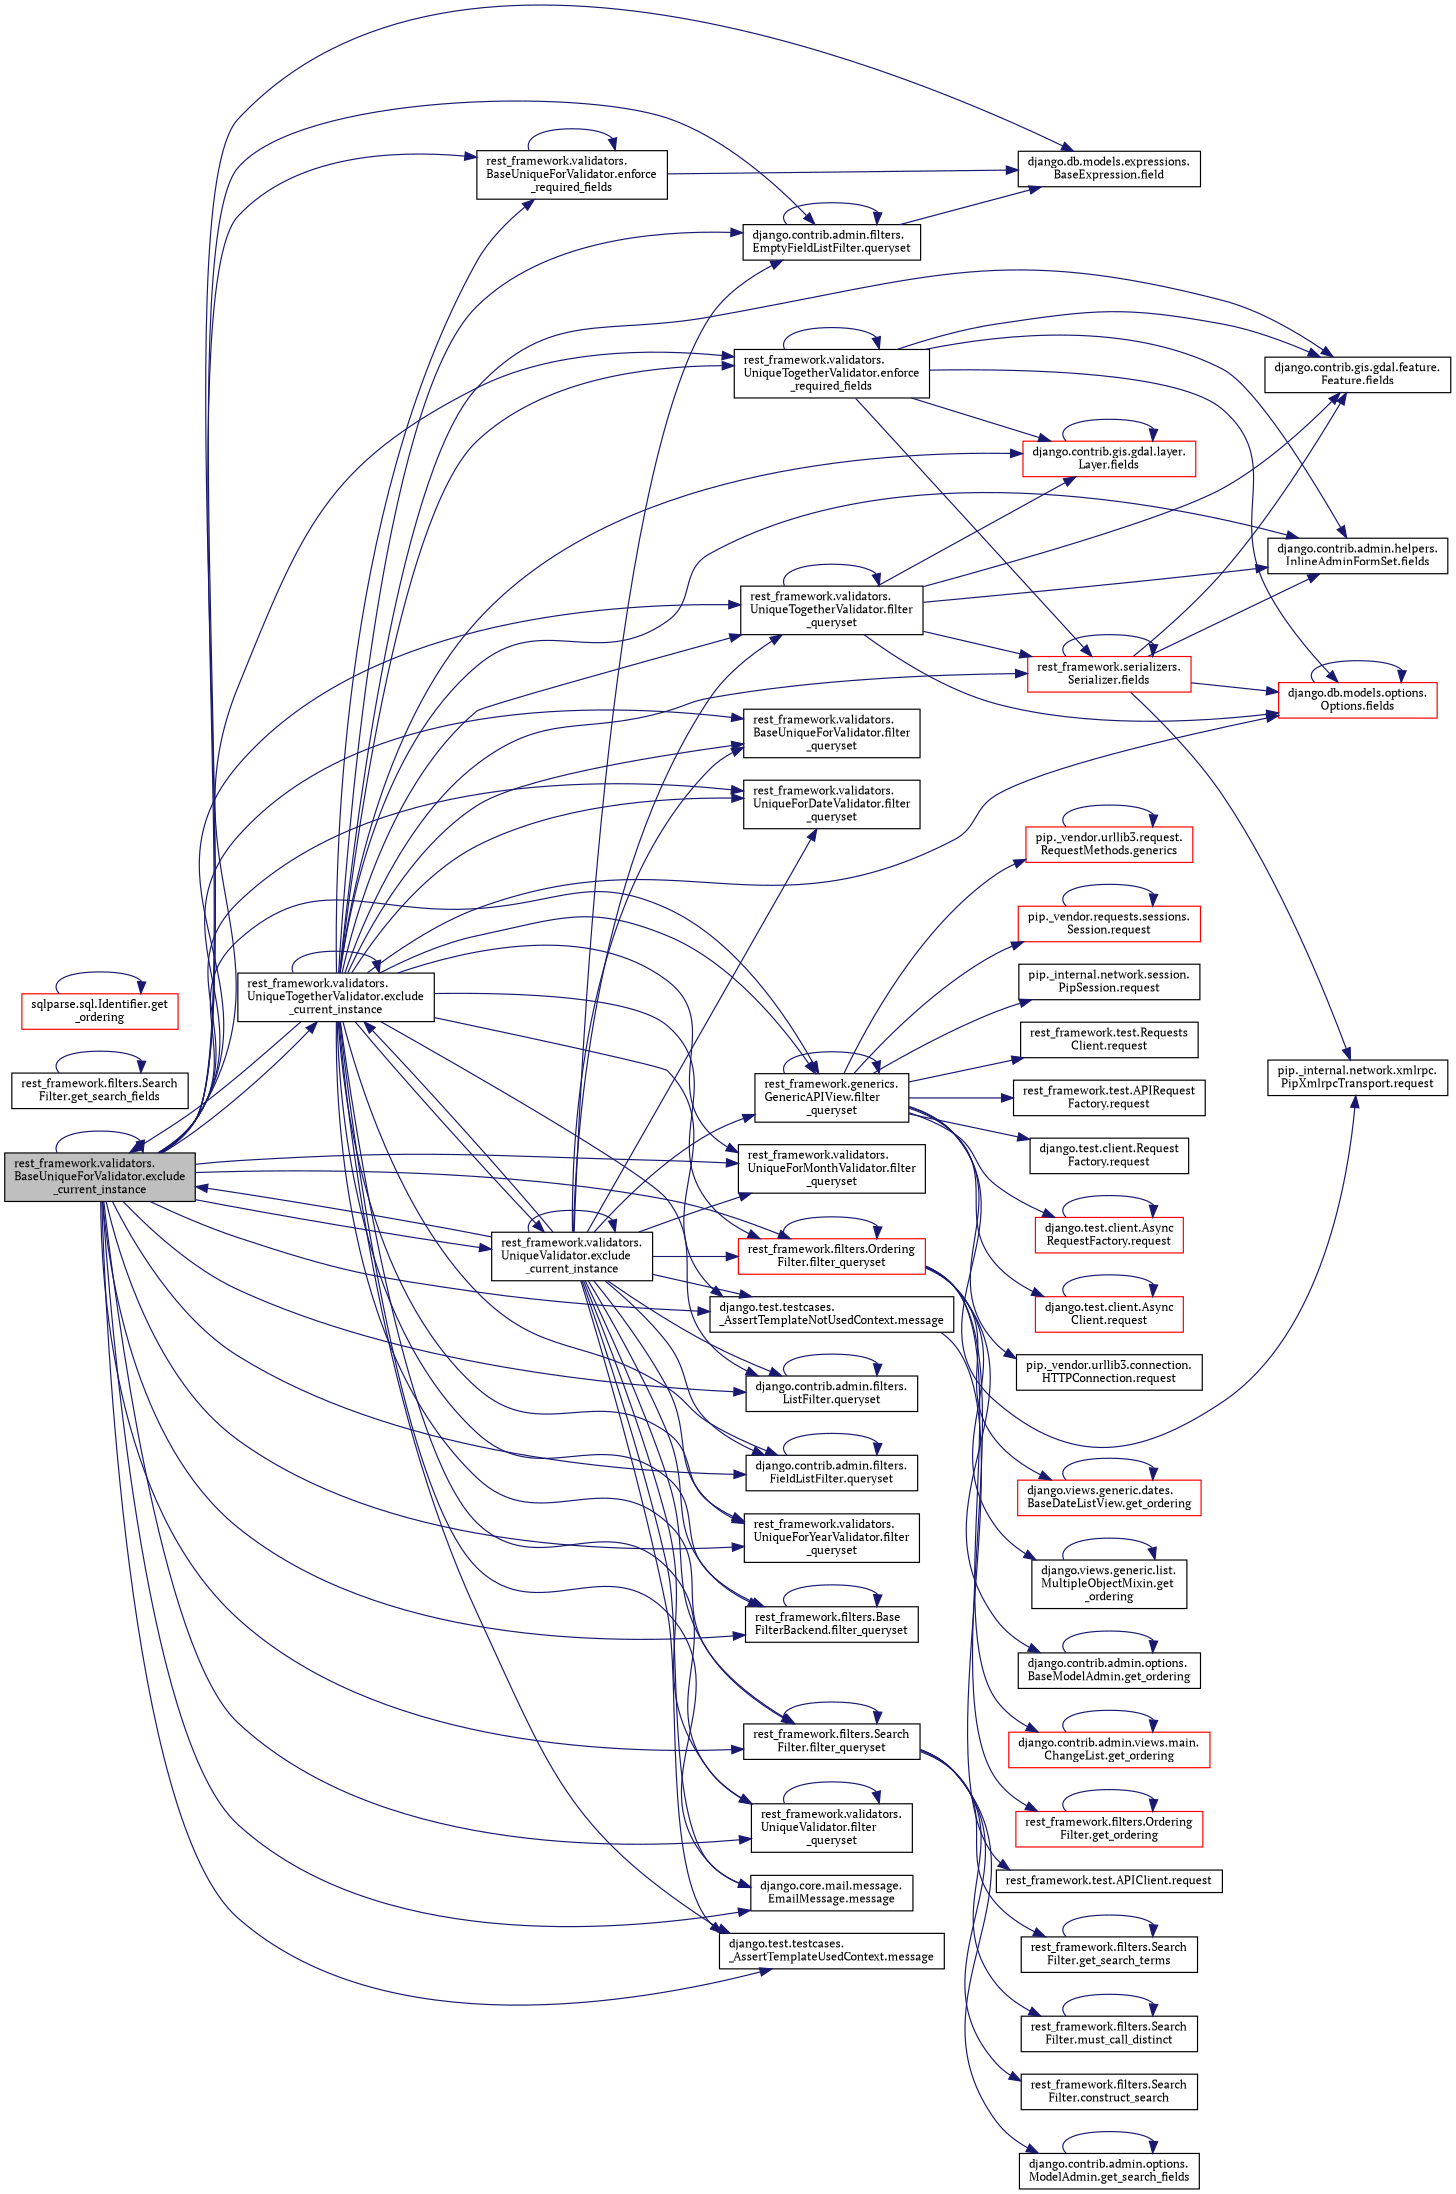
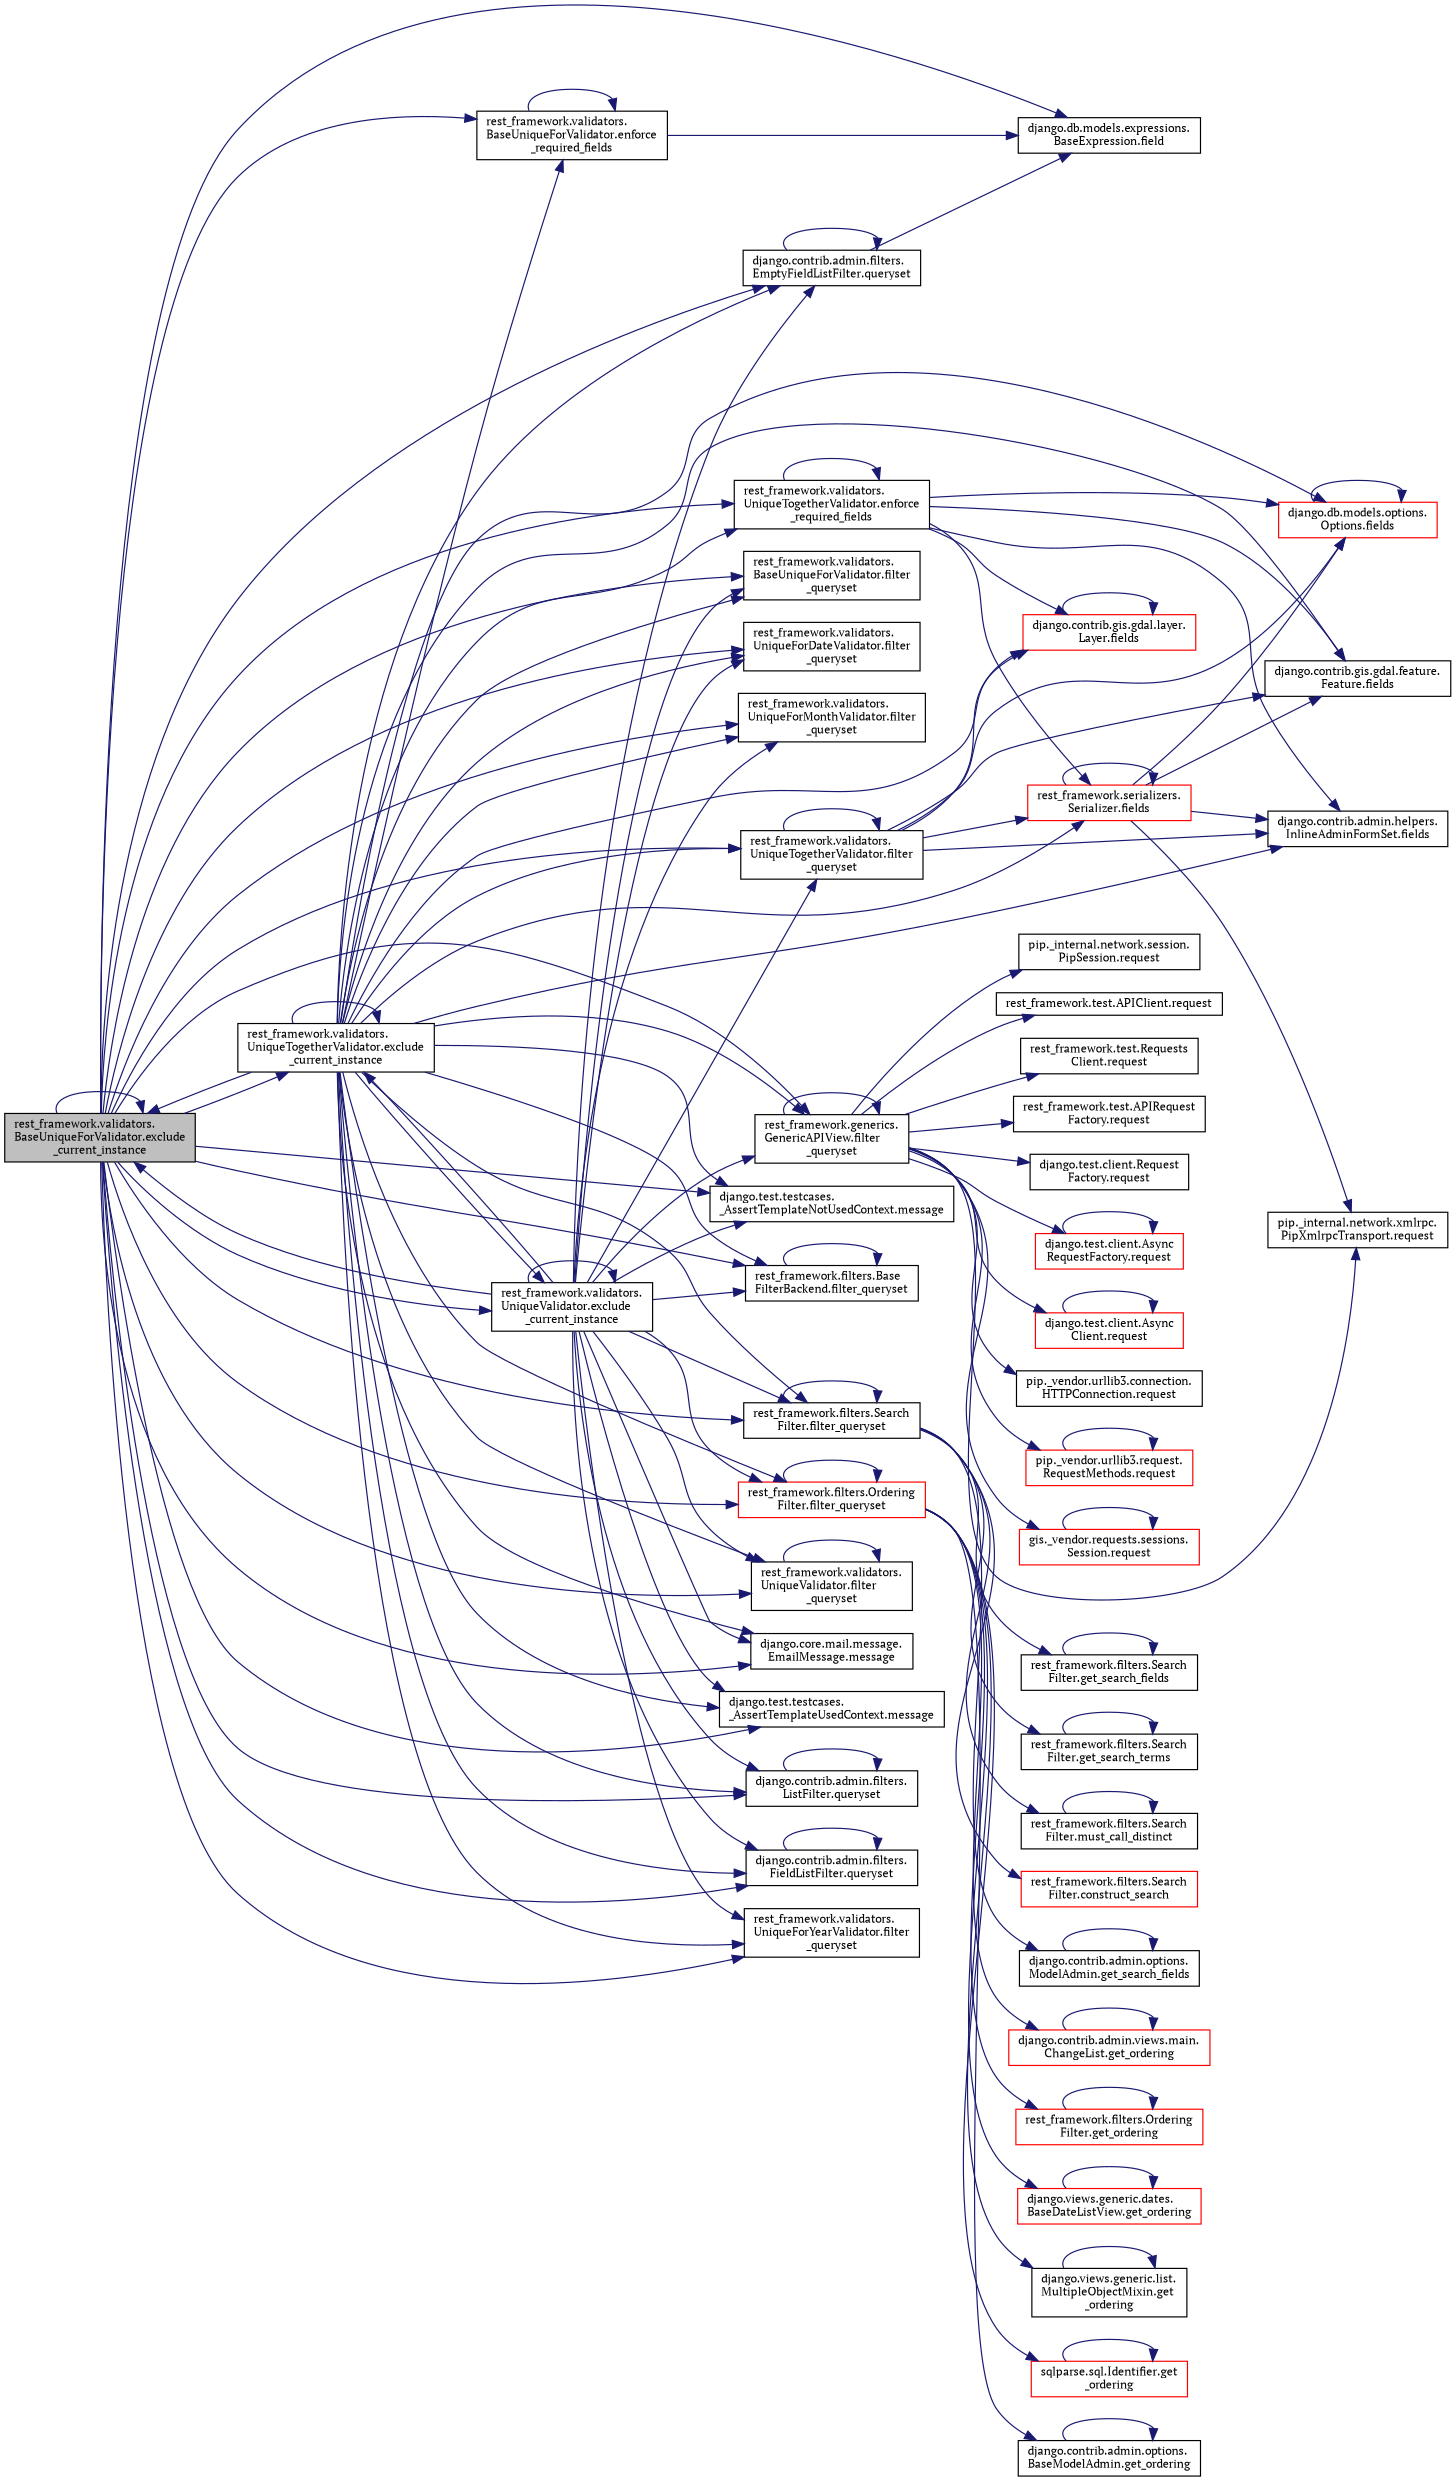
(1109, 845) -> (1109, 1468)
(1109, 924) -> (1109, 1547)
none -> (977, 1540)
(969, 1705) -> (938, 1059)
(1109, 2092) -> (1109, 1889)
none -> (964, 2152)
